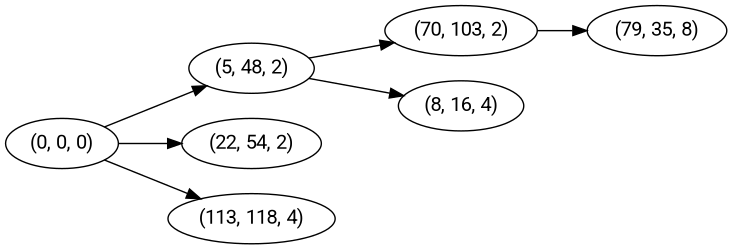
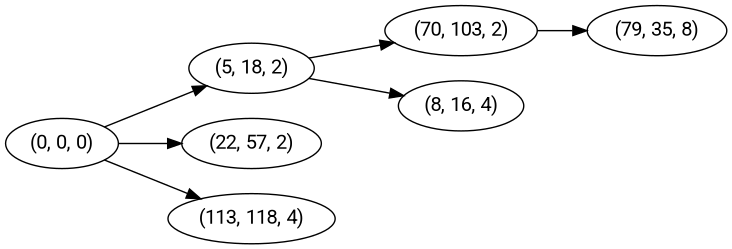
(252, 68) -> (252, 68)
(252, 143) -> (252, 143)
